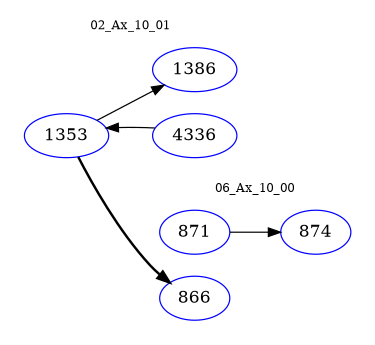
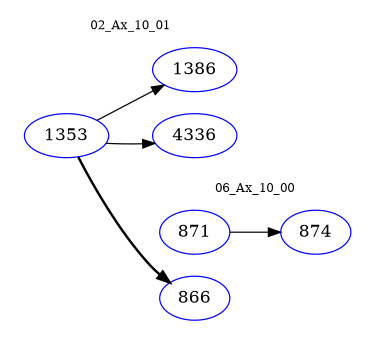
(137, 127) -> (124, 144)
